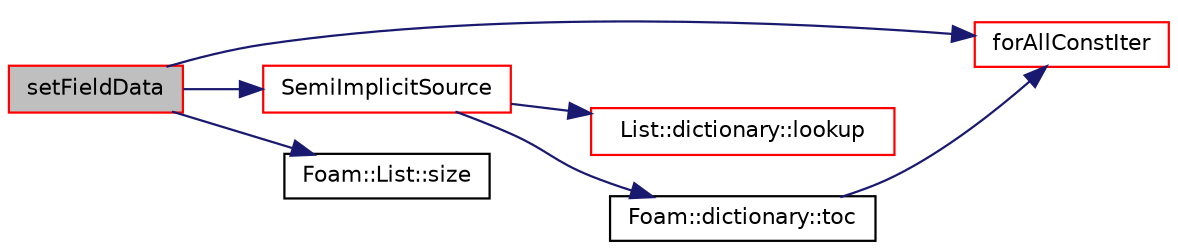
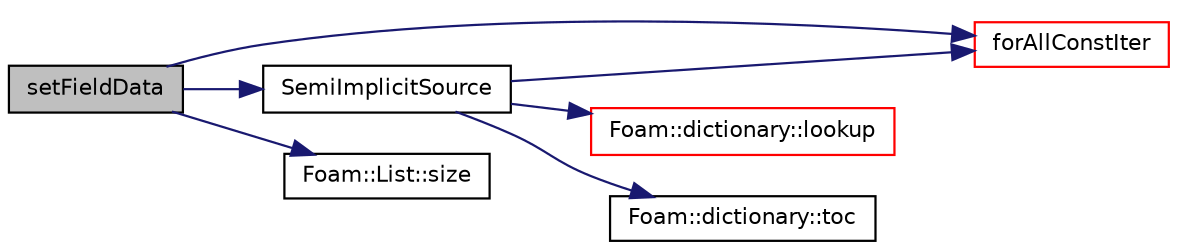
(96, 89) -> (96, 89)
(387, 89) -> (387, 89)
(743, 132) -> (743, 132)
(941, 149) -> (731, 67)
